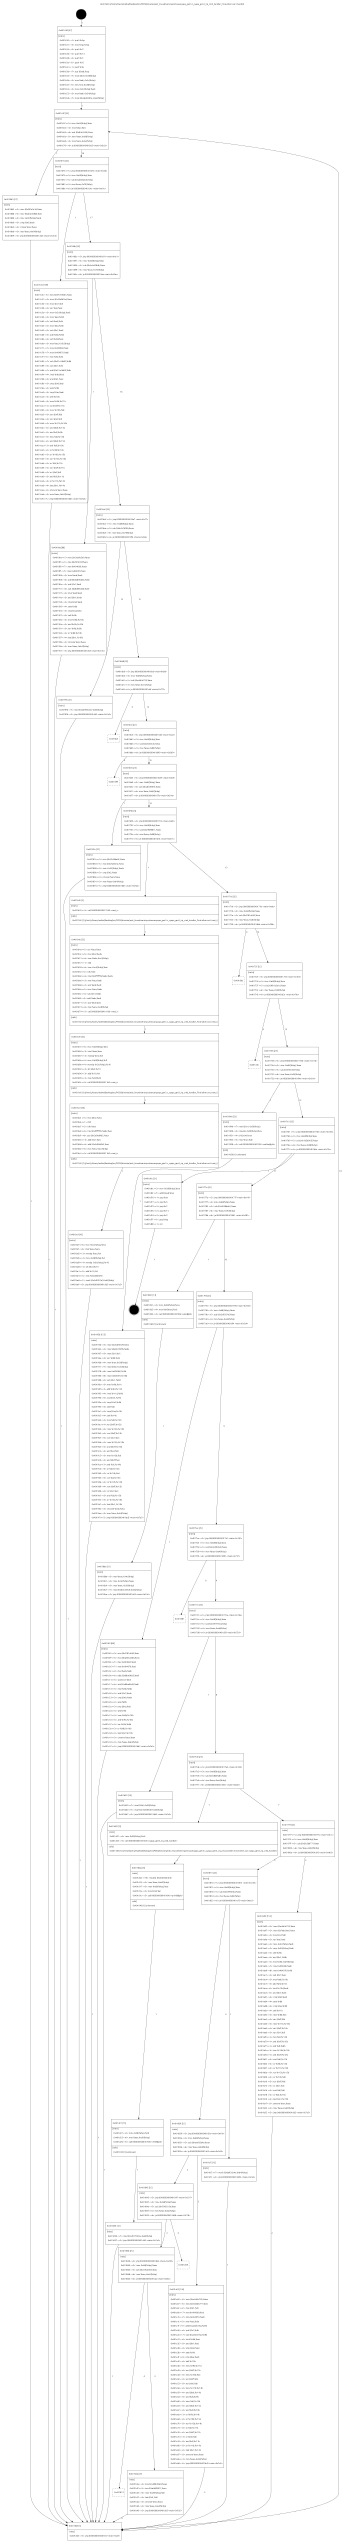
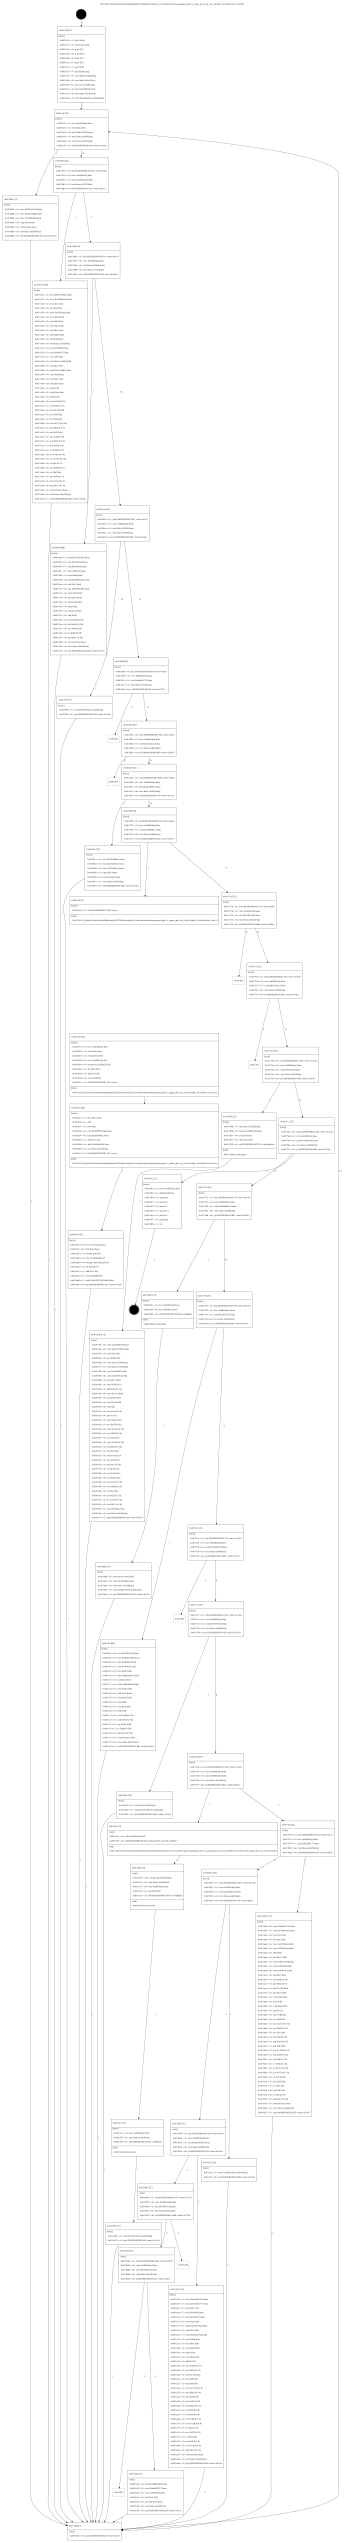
(144, 981) -> none
